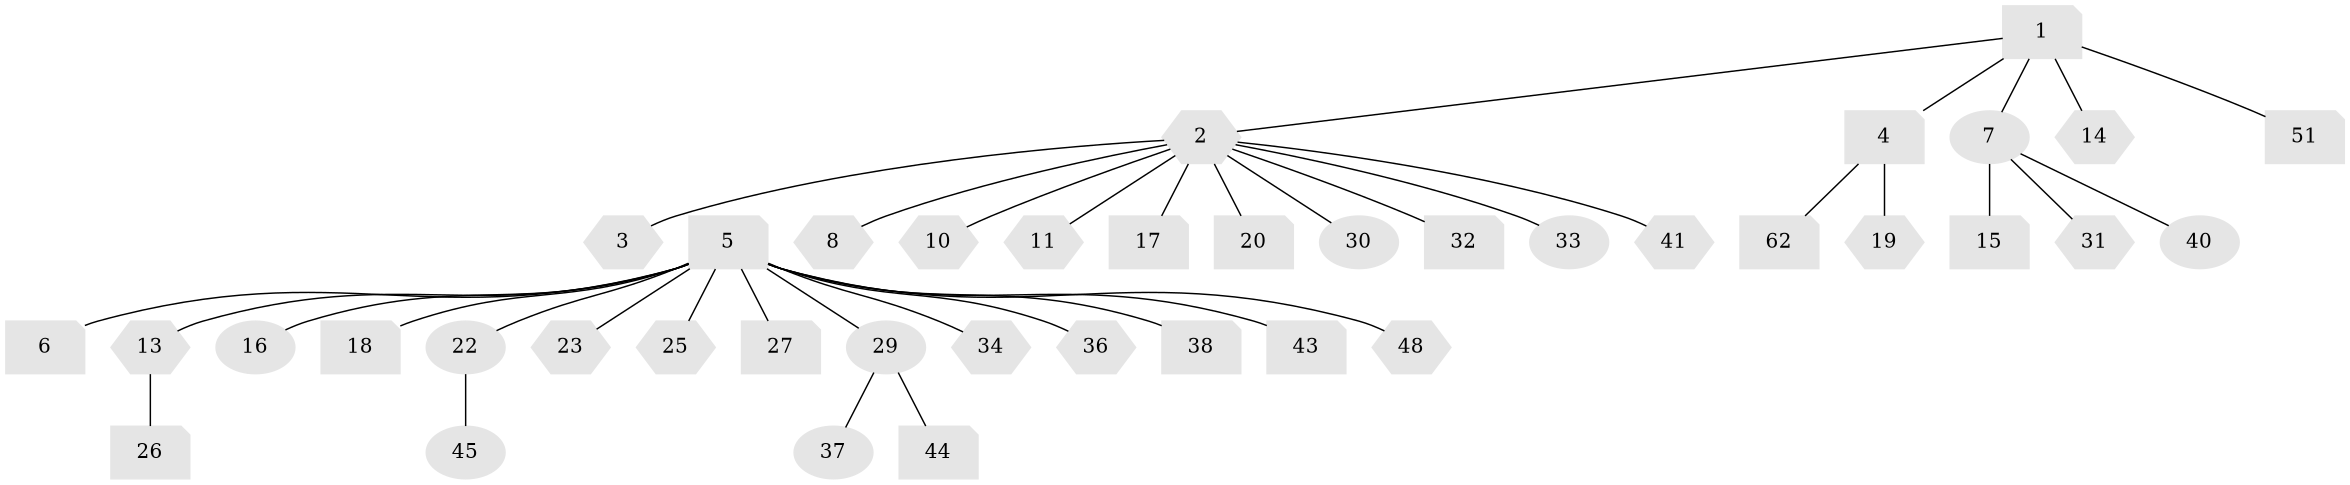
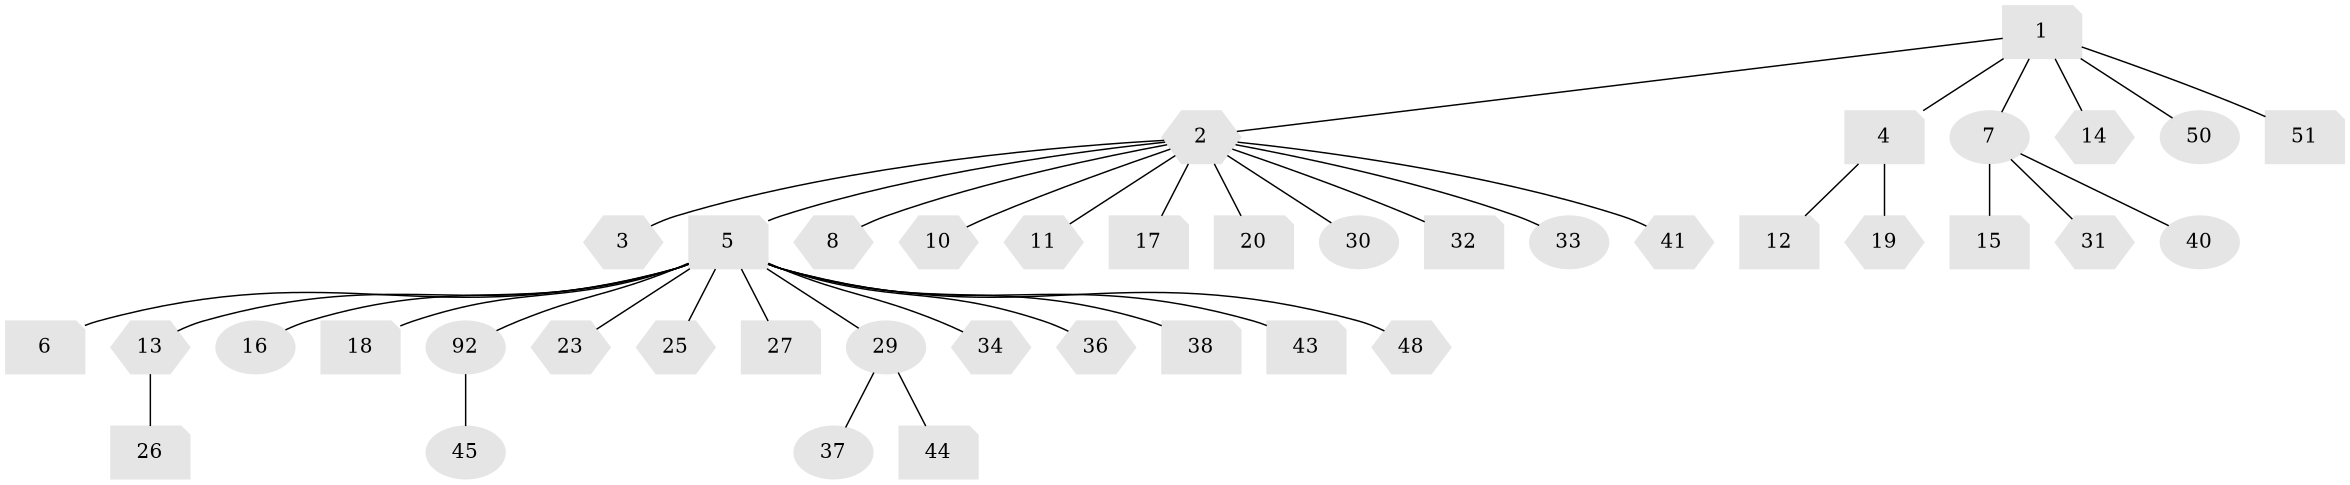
none -> (2200, 137)
none -> (965, 171)
(1779, 242) -> (1779, 242)
(466, 347) -> (466, 347)
